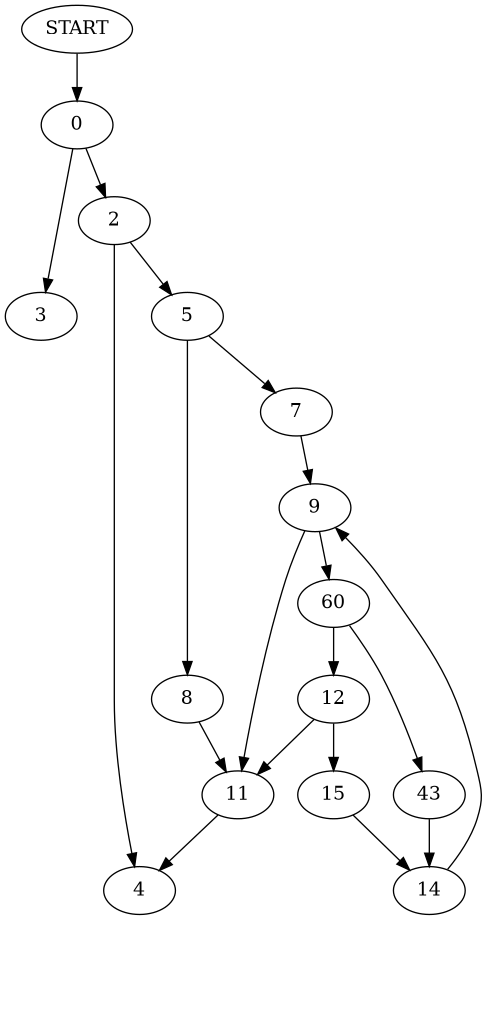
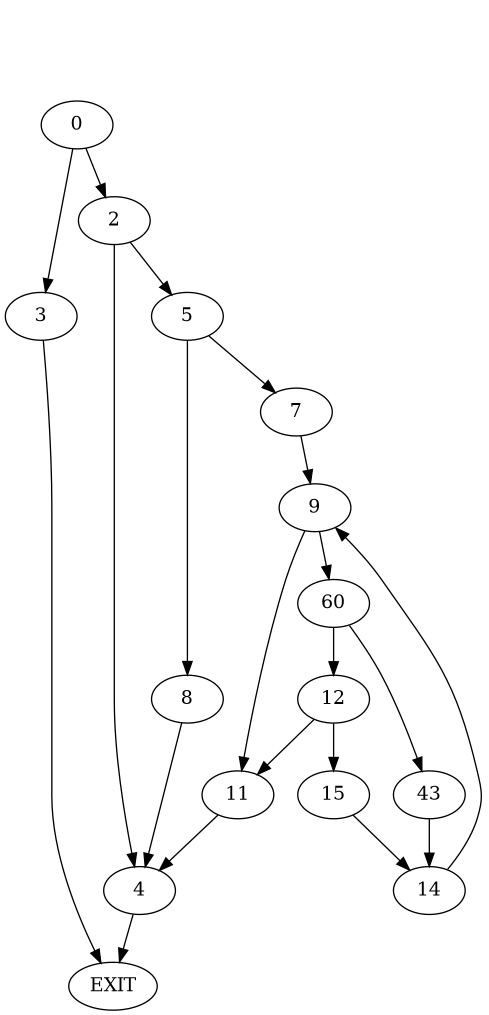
(77, 29) -> none
(209, 741) -> (165, 788)
none -> (113, 986)
